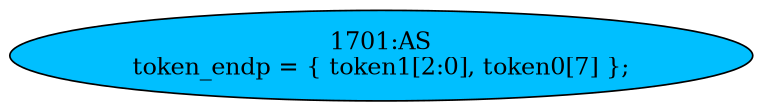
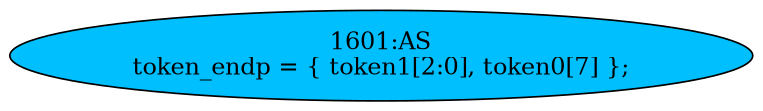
(381, 56) -> (381, 56)
